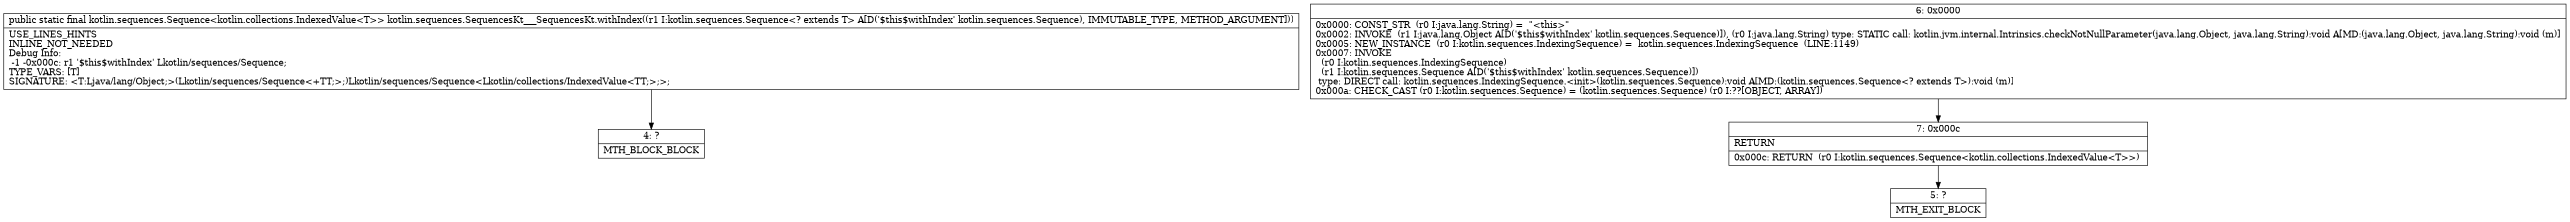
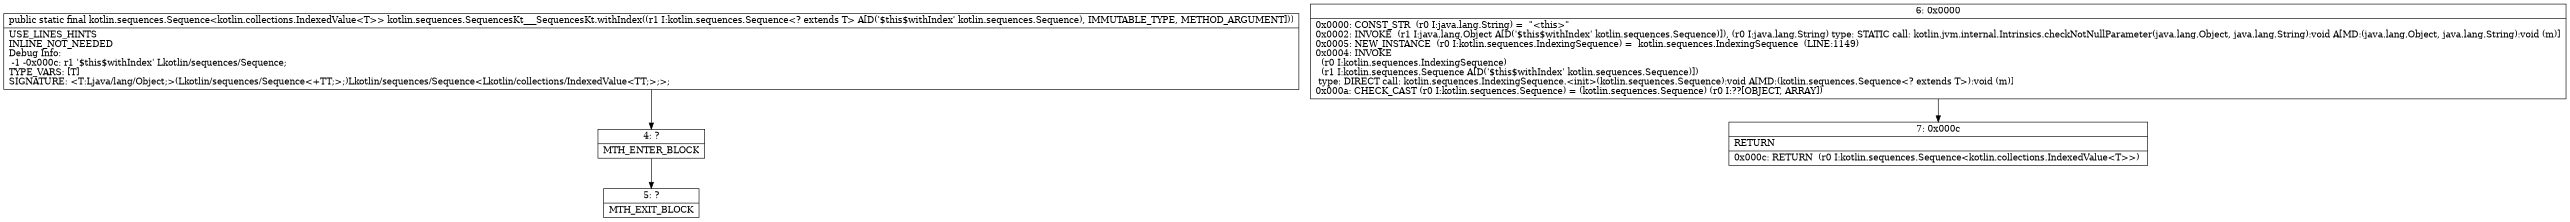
(1357, 54) -> (1357, 54)
(651, 151) -> (651, 151)
(1938, 174) -> (651, 170)
